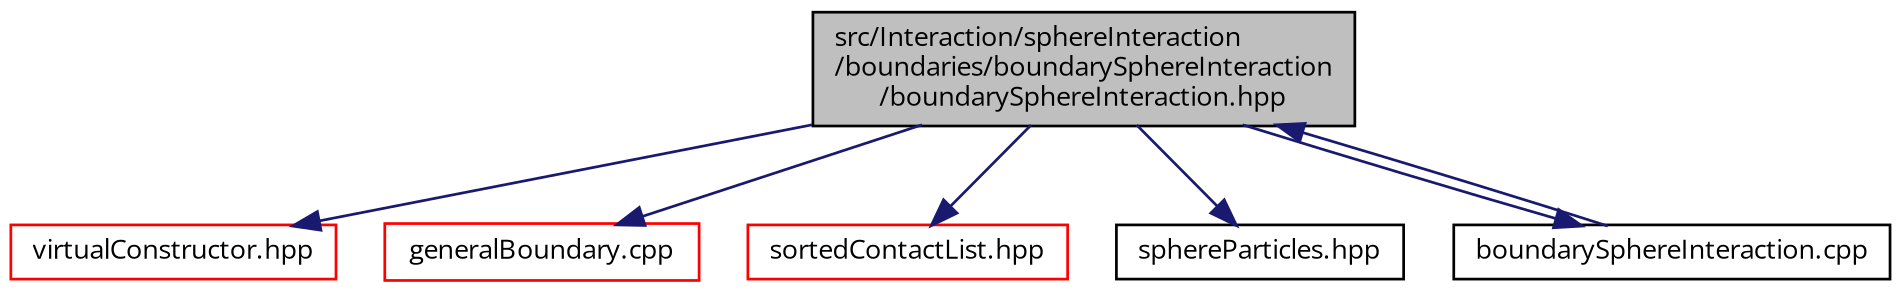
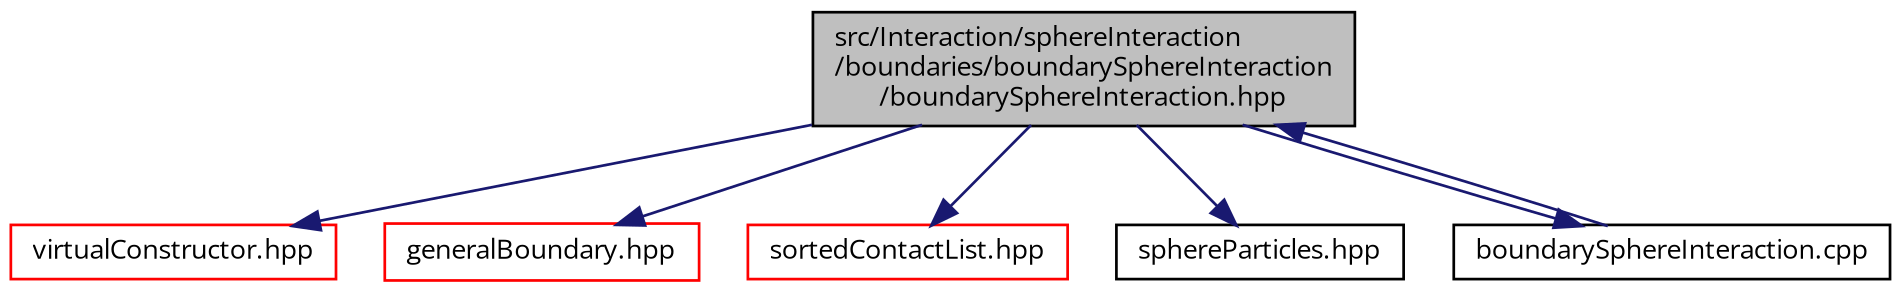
(542, 252) -> (542, 252)
